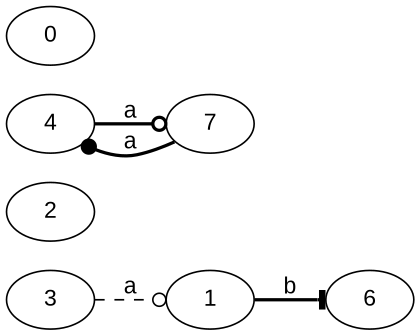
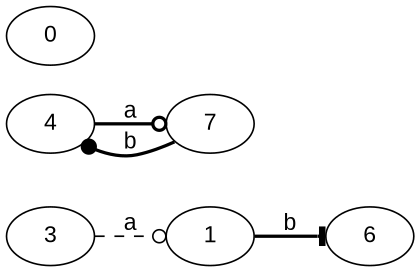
(130, 143) -> (130, 143)
(51, 212) -> none
